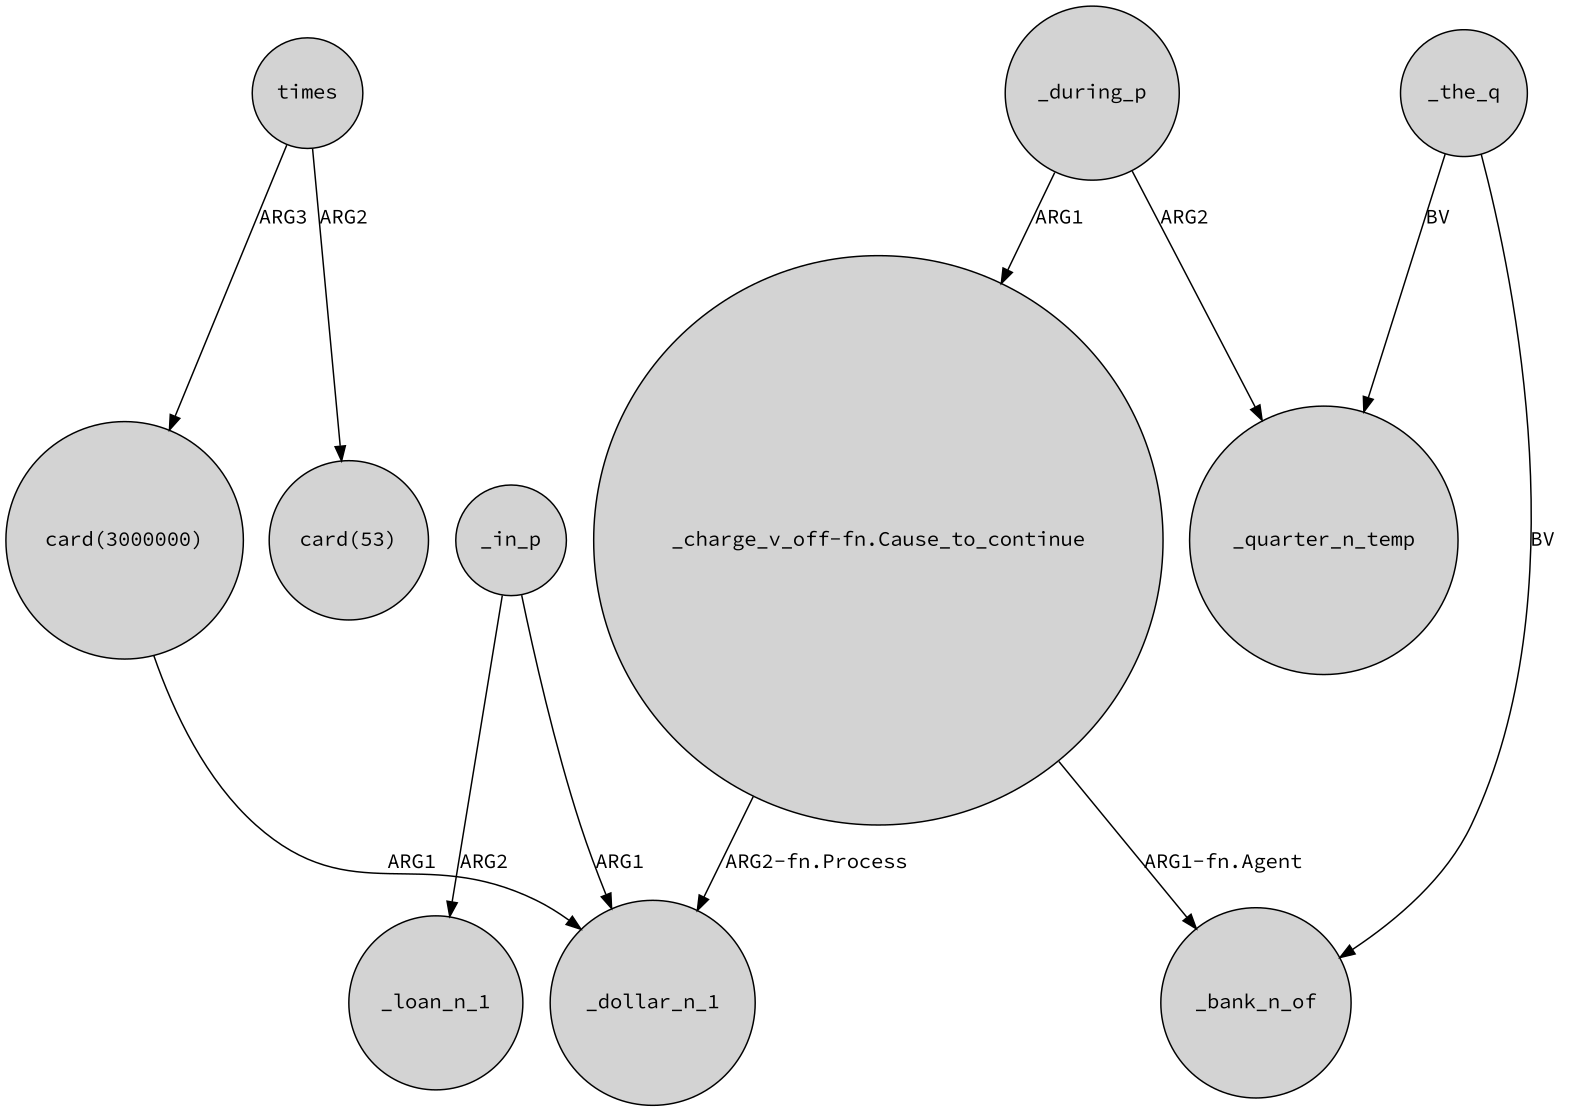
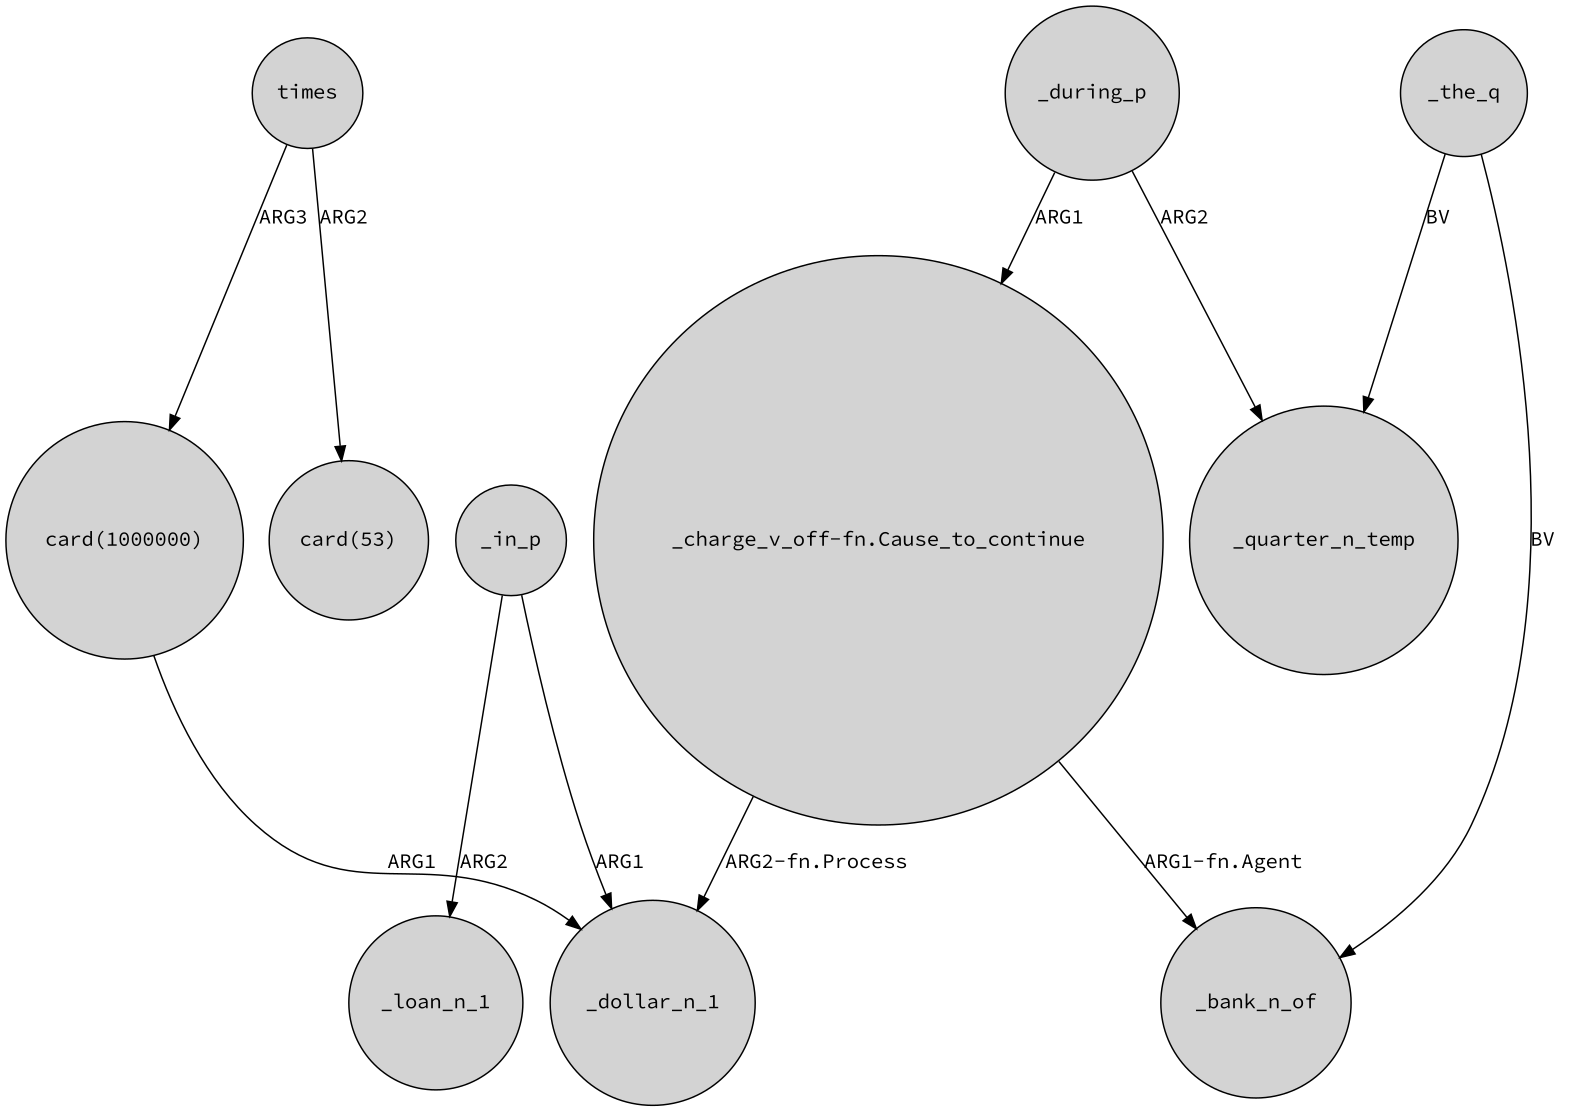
(125, 540) -> (125, 540)
